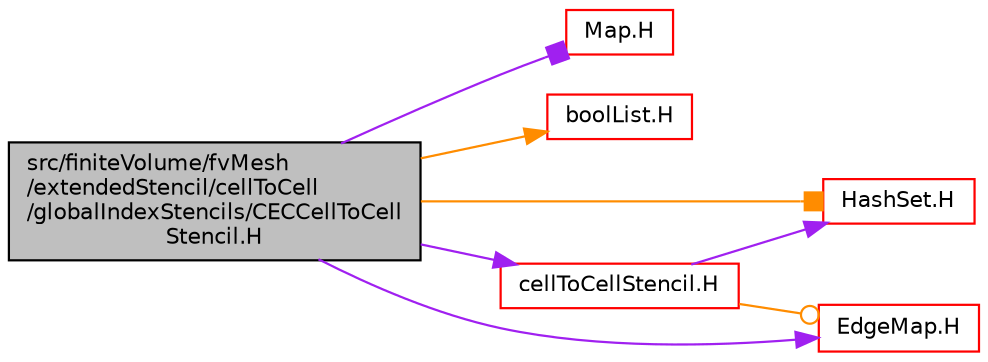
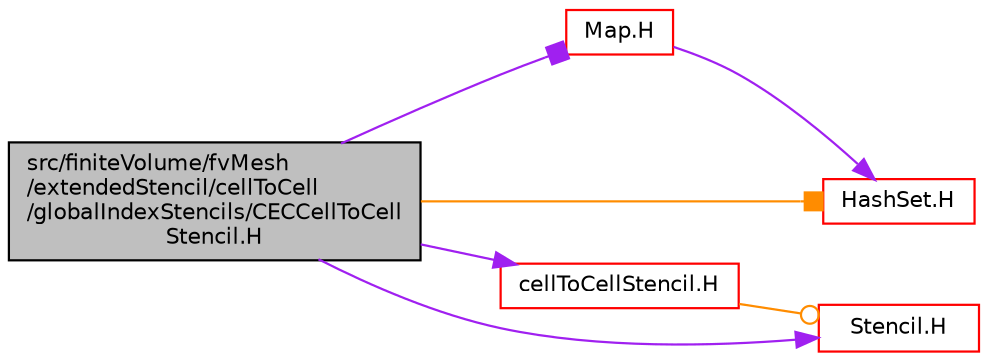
(620, 117) -> none
(749, 247) -> (772, 95)
(899, 328) -> (899, 328)
